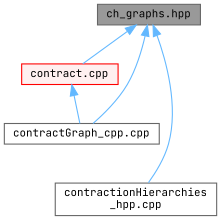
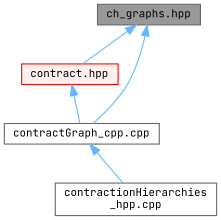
(70, 74) -> (70, 74)
(172, 111) -> (110, 168)
